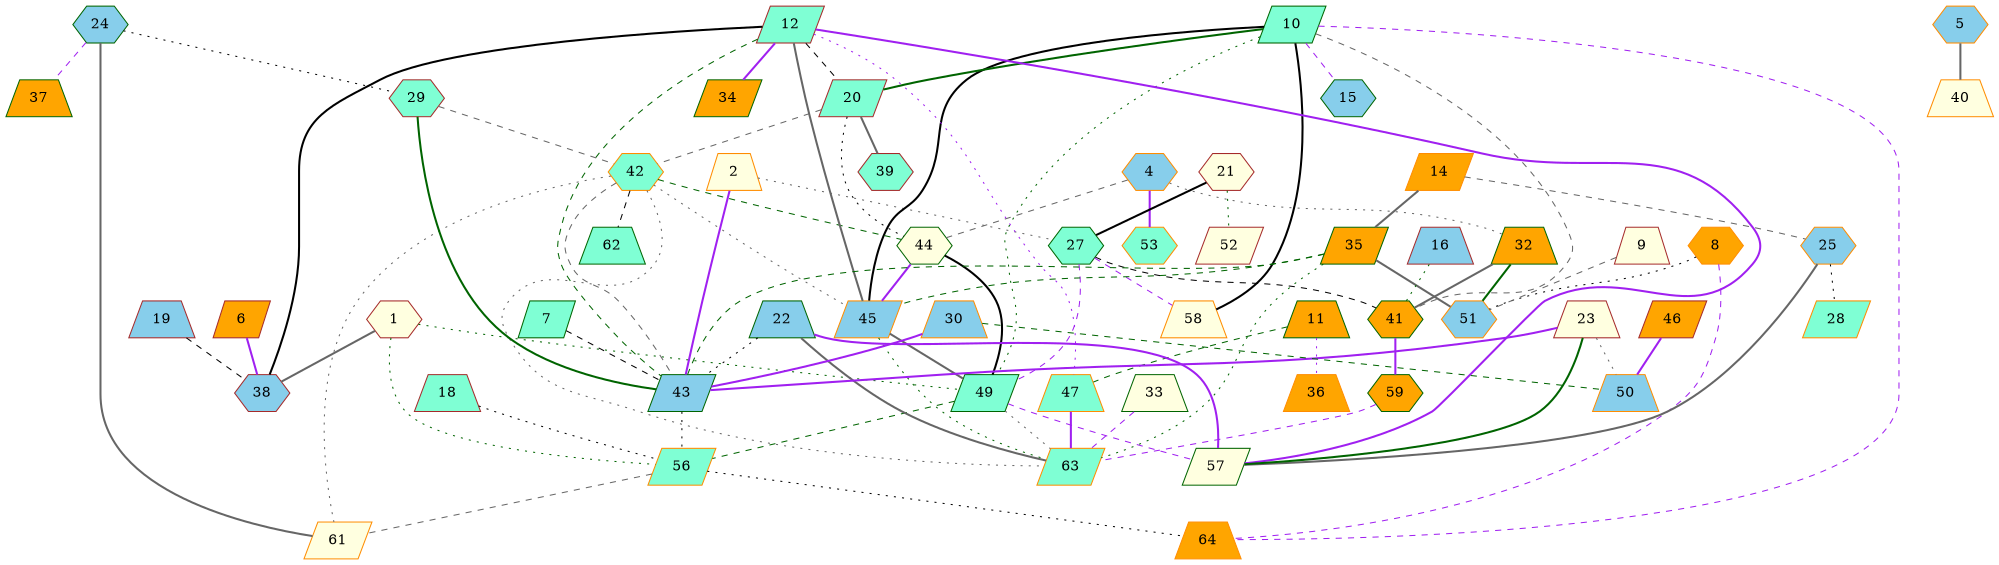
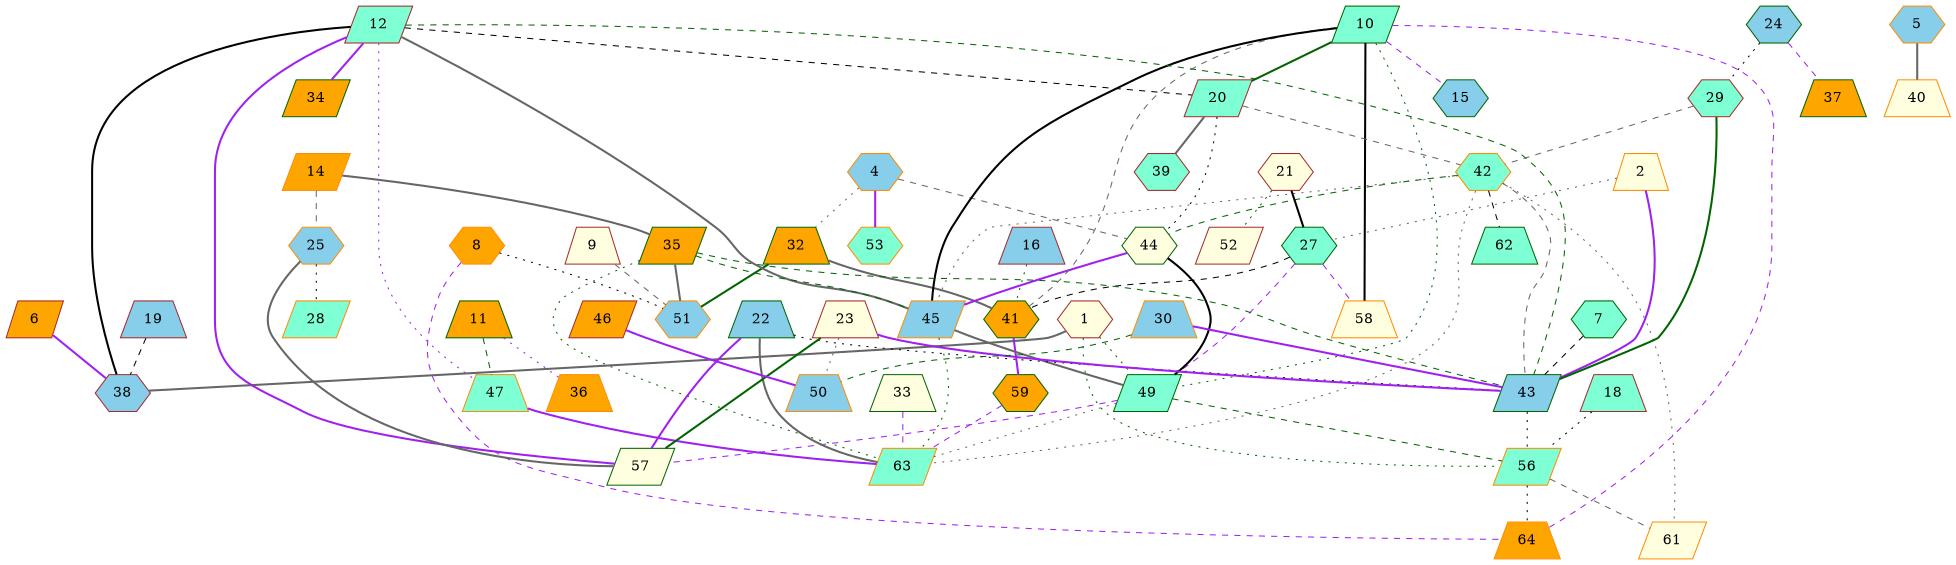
(547, 319) -> (1599, 319)
(100, 356) -> none
